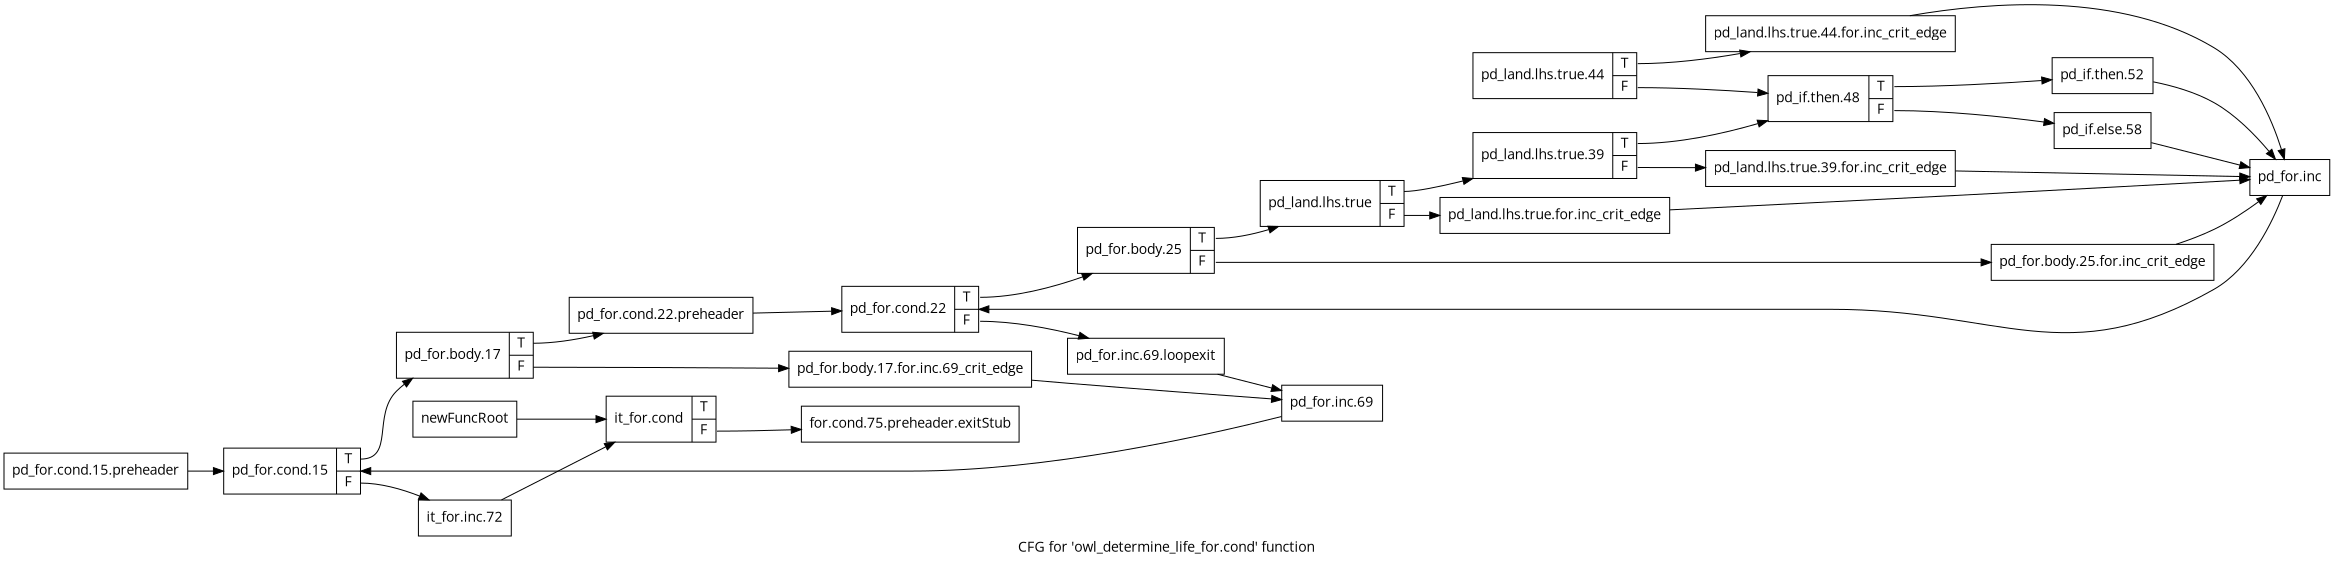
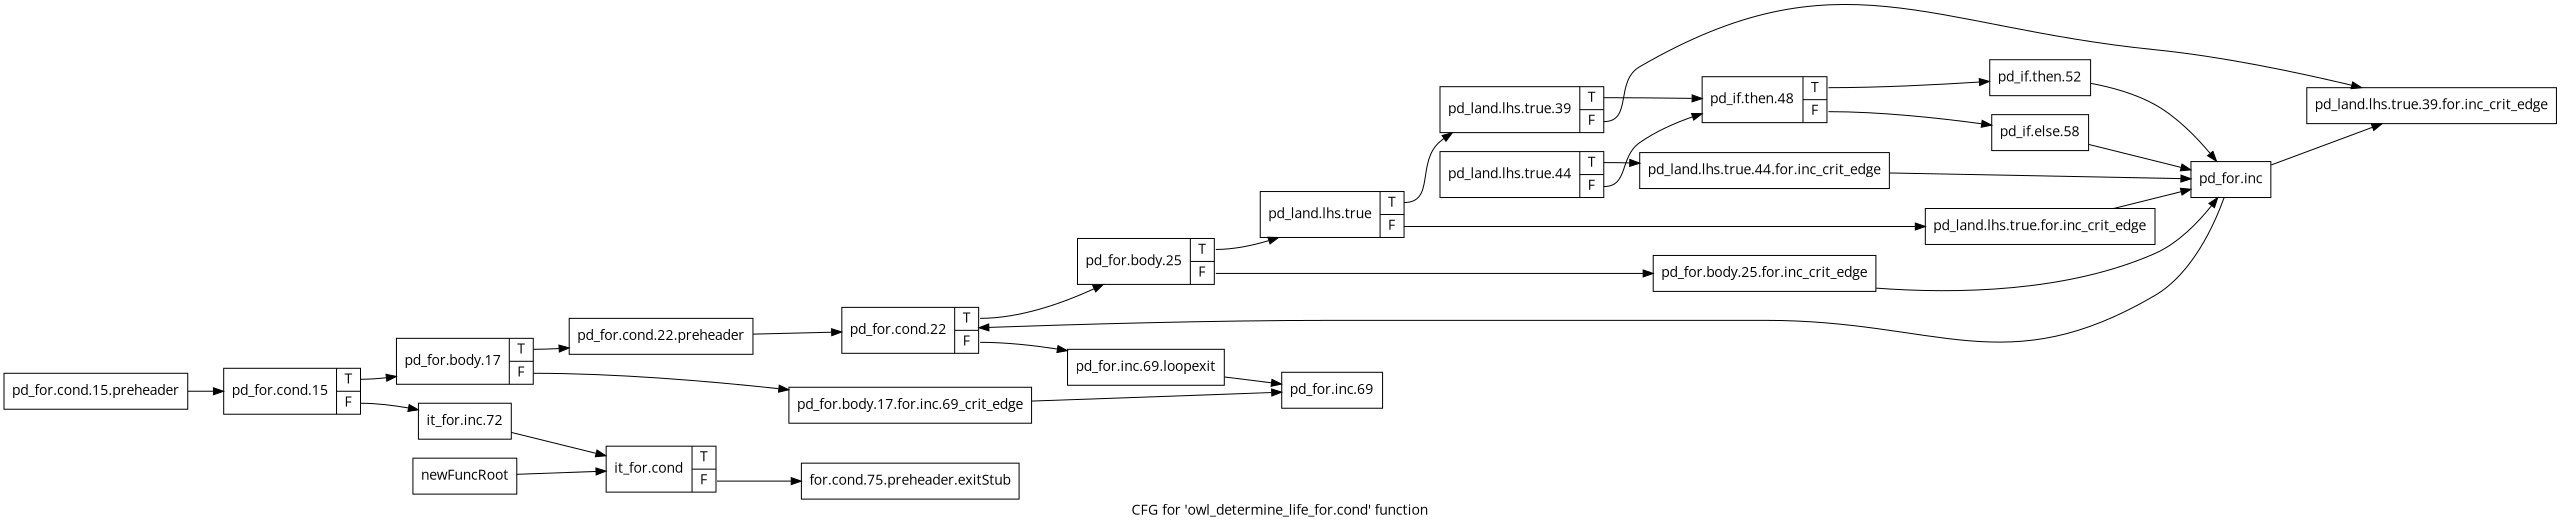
(2097, 174) -> (2322, 146)
(829, 471) -> none
